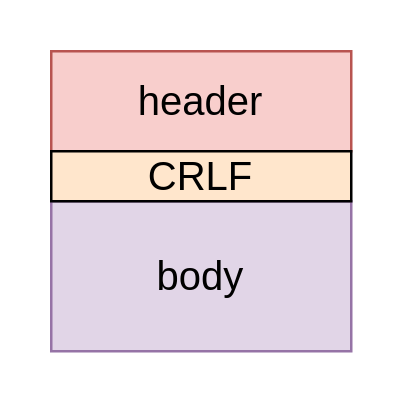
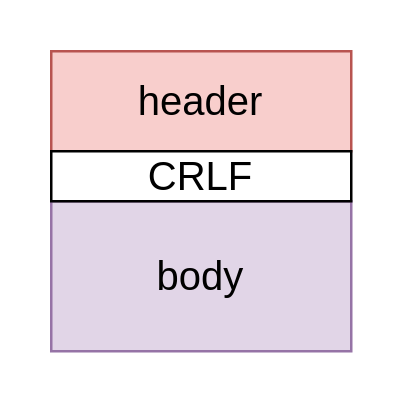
(201, 176) -> (201, 176)
